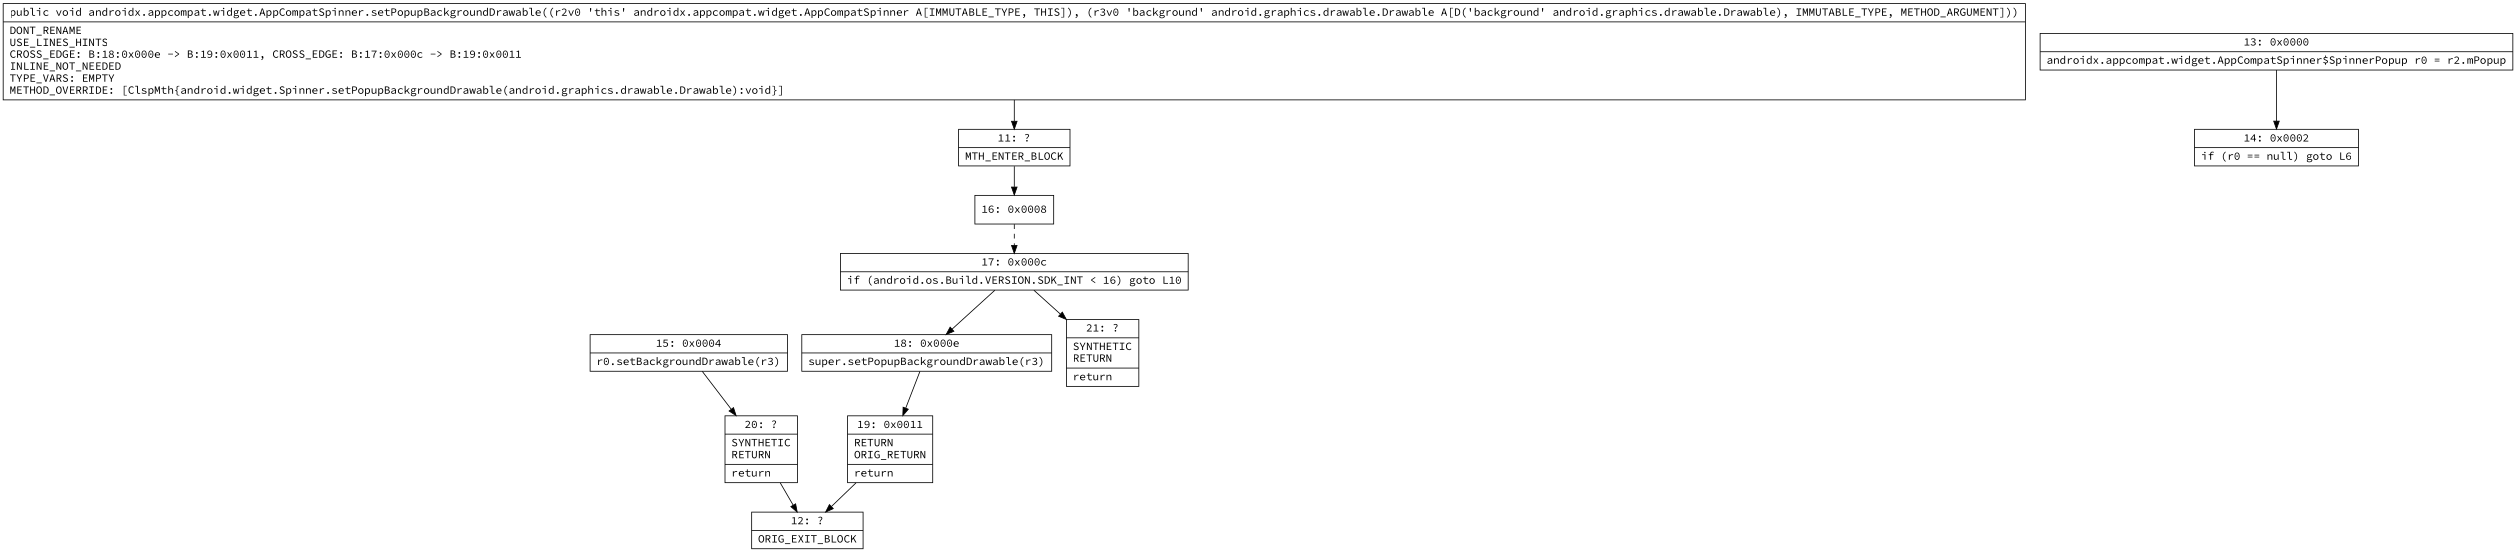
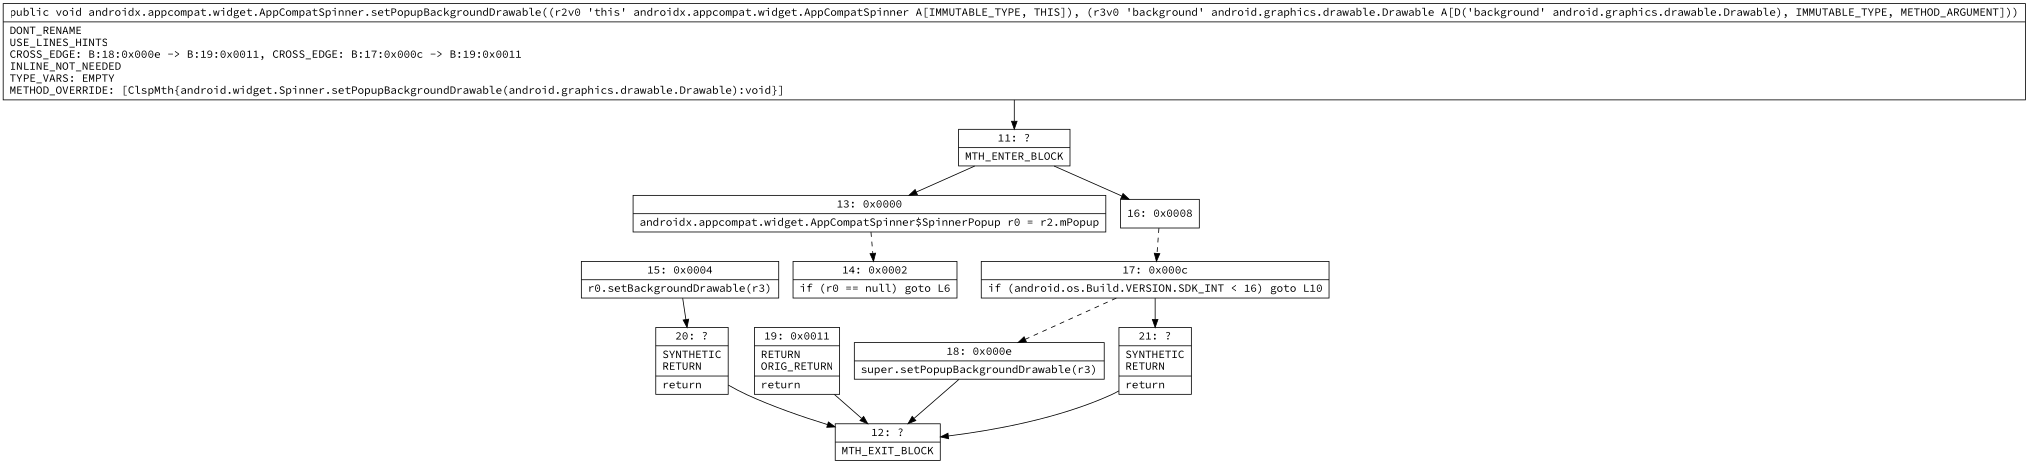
(2276, 96) -> (872, 243)
none -> (946, 179)
(974, 310) -> (1071, 319)
(913, 390) -> (937, 399)
none -> (1036, 420)
(807, 539) -> (888, 451)
